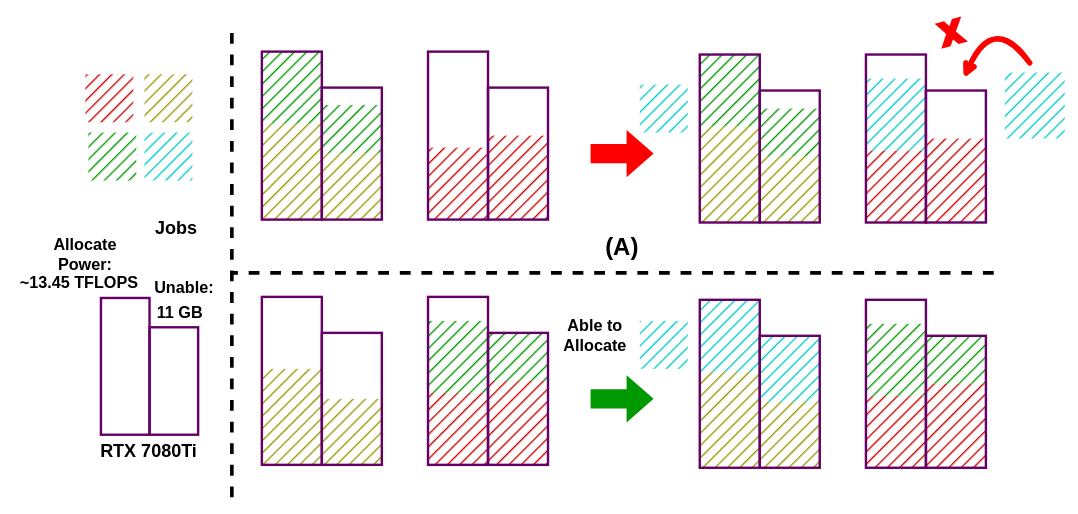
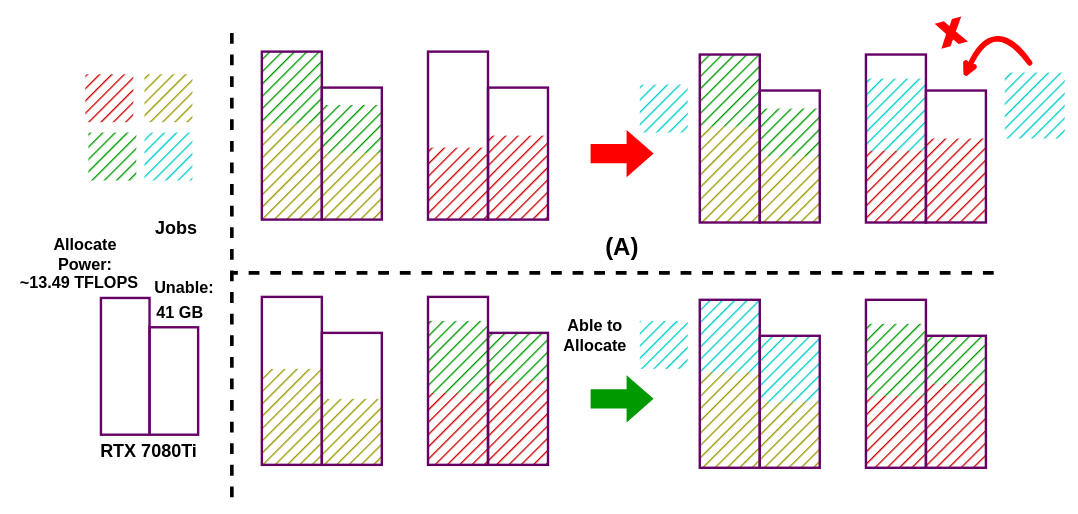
(79, 283) -> (79, 283)
(180, 312) -> (180, 312)
